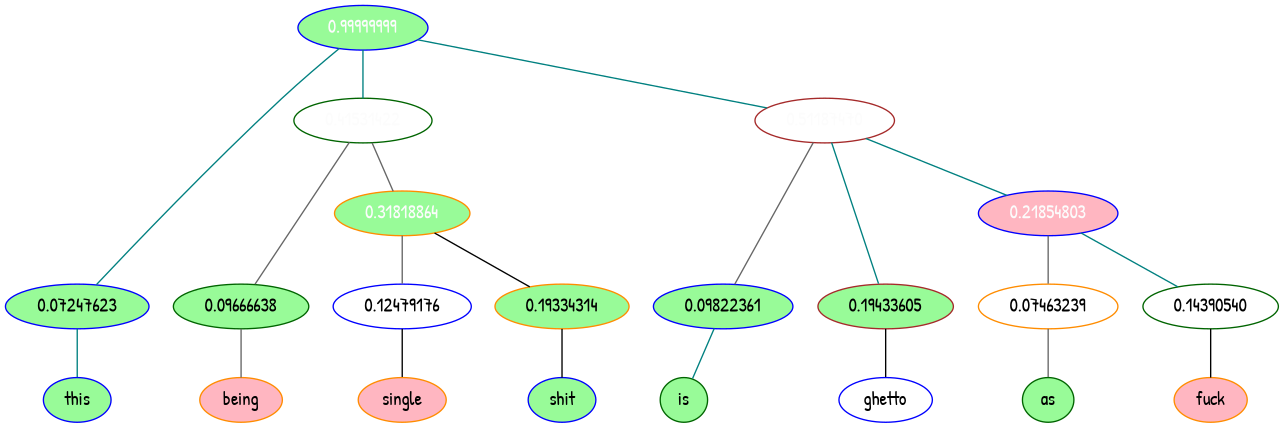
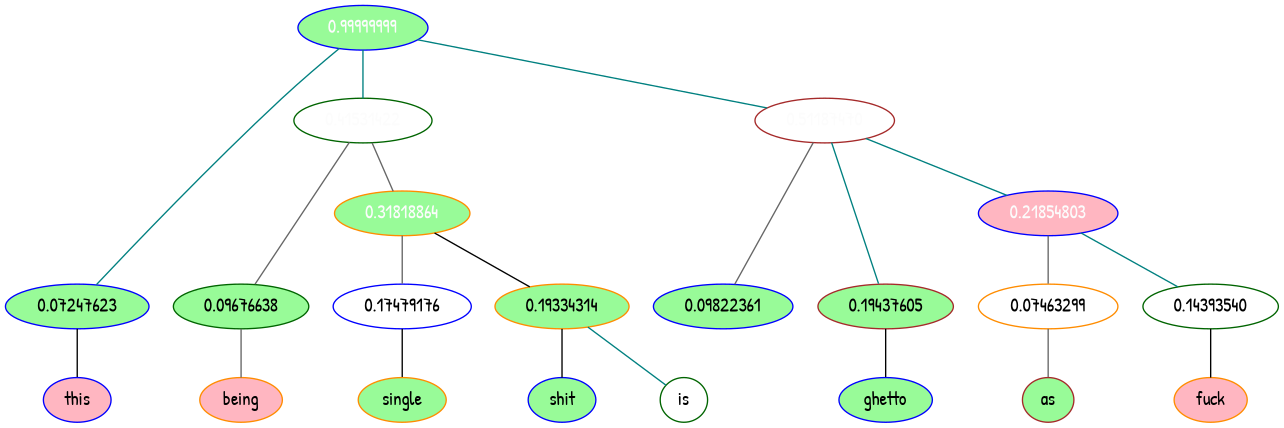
(241, 306) -> (241, 306)
(402, 306) -> (402, 306)
(886, 306) -> (886, 306)
(1048, 306) -> (1048, 306)
(1211, 306) -> (1211, 306)
(77, 353) -> (77, 353)
(703, 354) -> (627, 356)
(77, 400) -> (77, 400)
(402, 400) -> (402, 400)
(684, 400) -> (684, 400)
(886, 400) -> (886, 400)
(1048, 400) -> (1048, 400)
